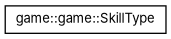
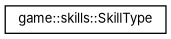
(86, 20) -> (86, 20)
